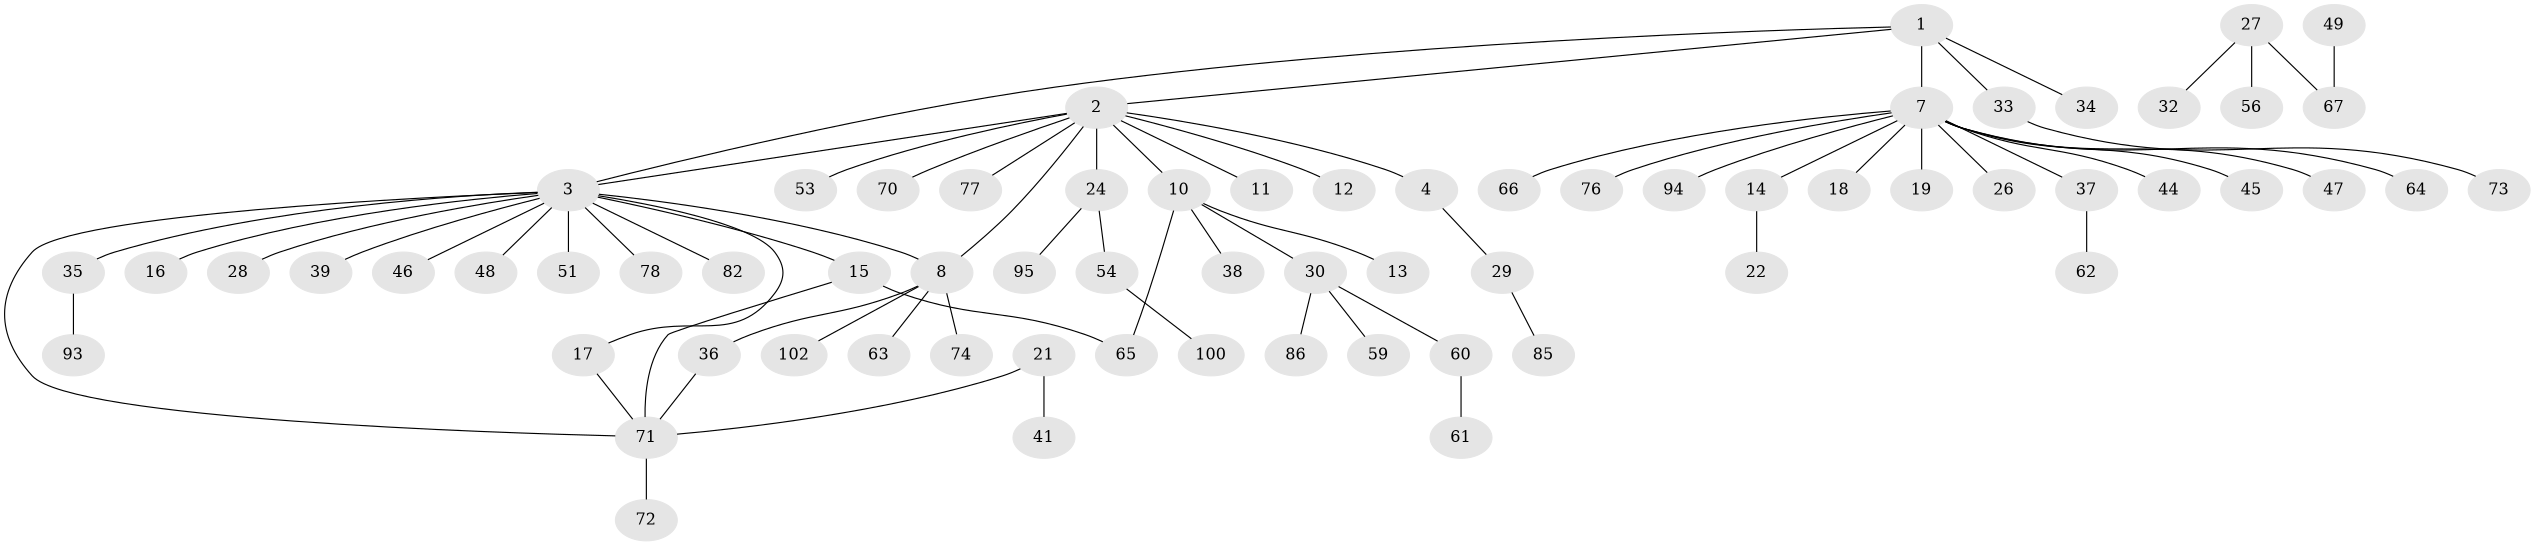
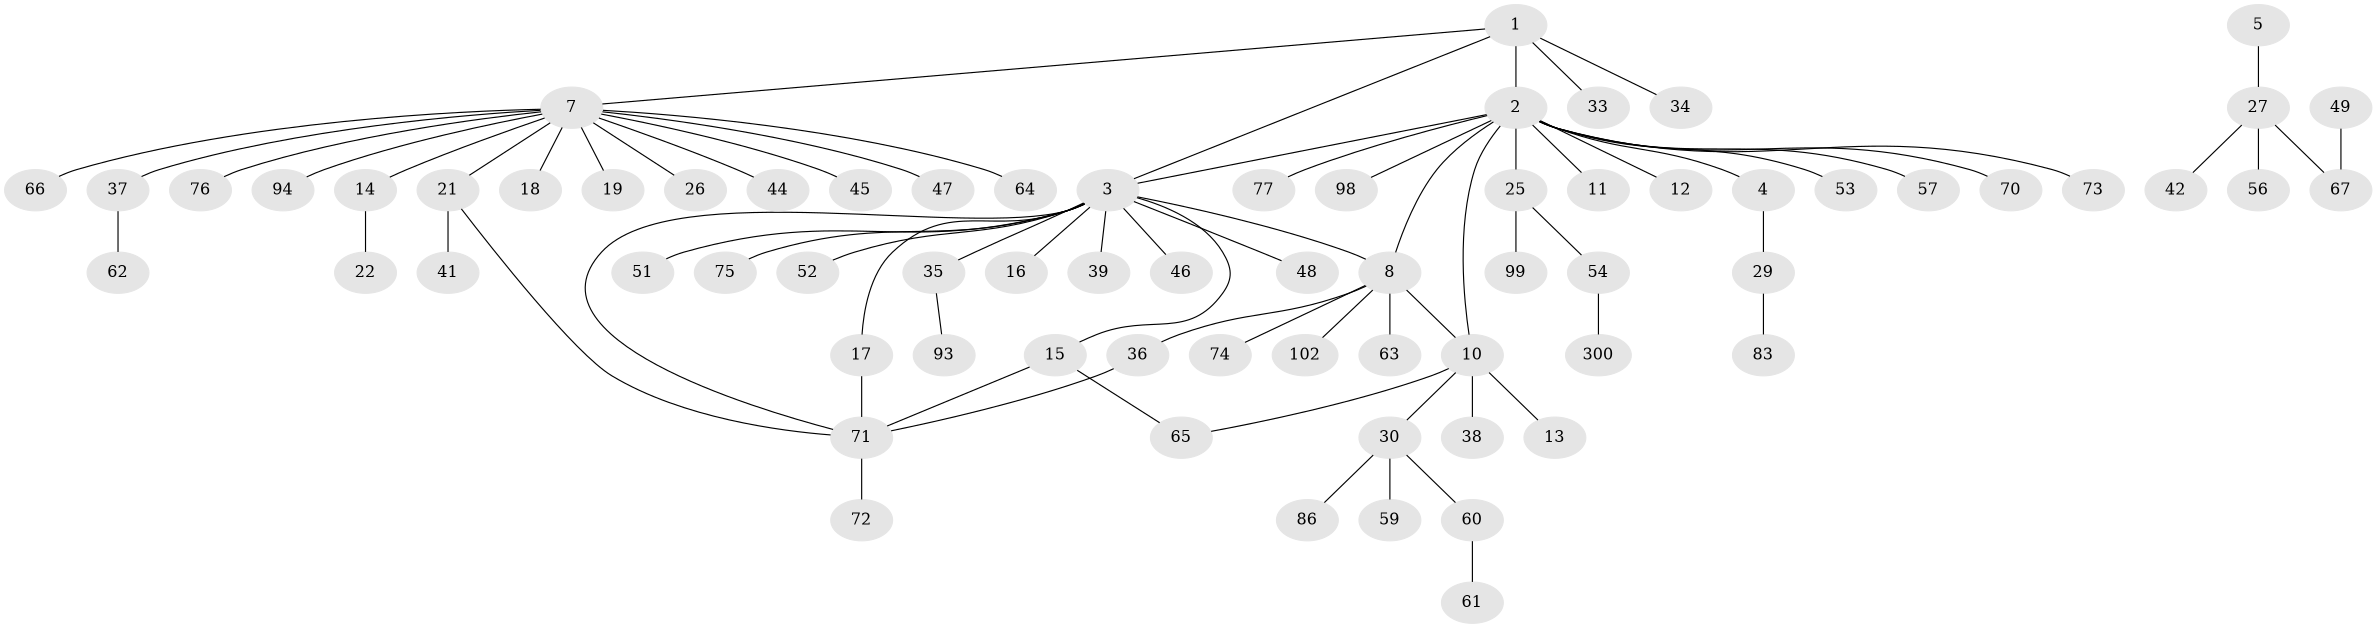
none -> (2258, 25)
(2169, 108) -> (2176, 190)
none -> (510, 149)
(2320, 149) -> (1899, 147)
(1097, 190) -> (1516, 190)
none -> (1346, 190)
none -> (1928, 190)
(238, 273) -> none
(651, 273) -> (725, 273)
(733, 273) -> (808, 273)
(1024, 273) -> (1516, 273)
none -> (1431, 314)
(1211, 355) -> (1598, 355)
(1544, 355) -> (1763, 355)
